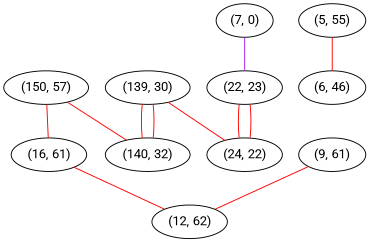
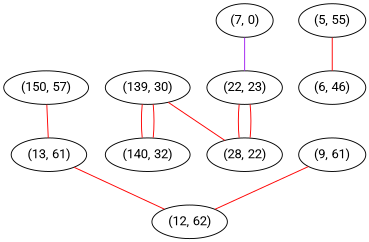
(97, 121) -> none
(49, 155) -> (49, 155)
(245, 155) -> (245, 155)
